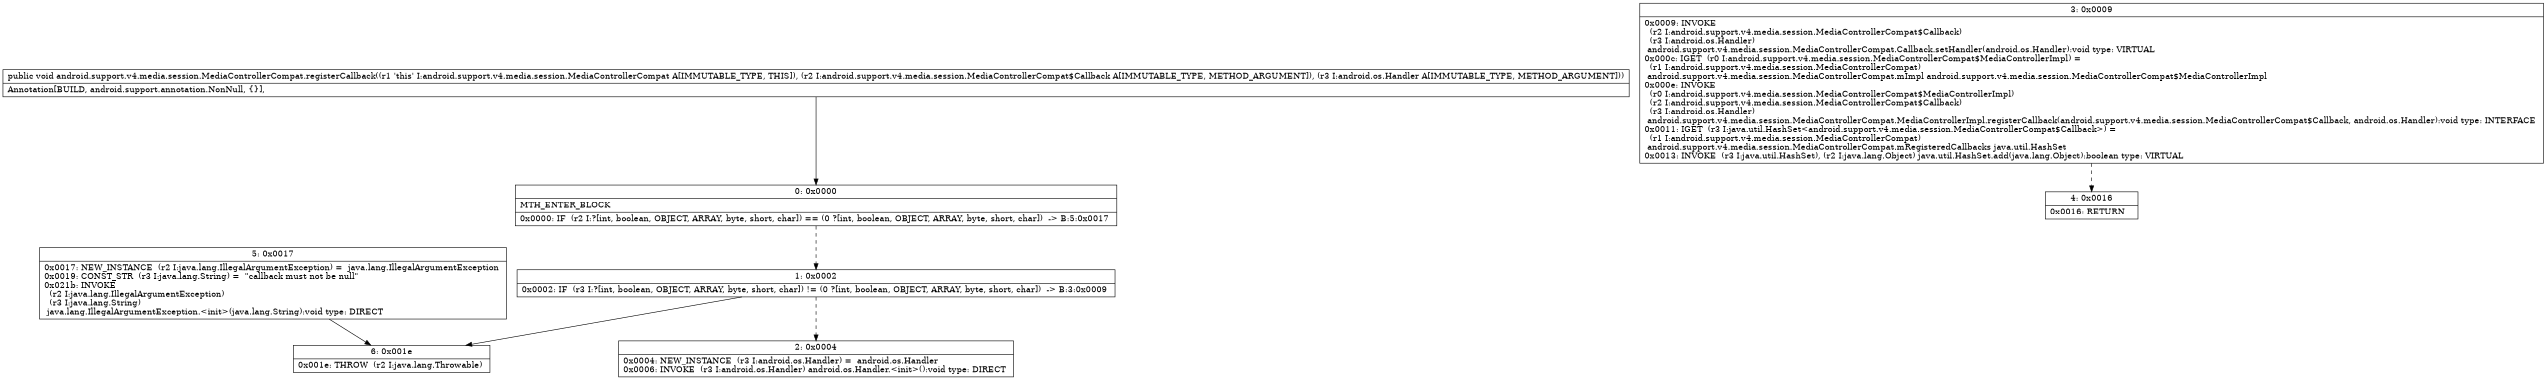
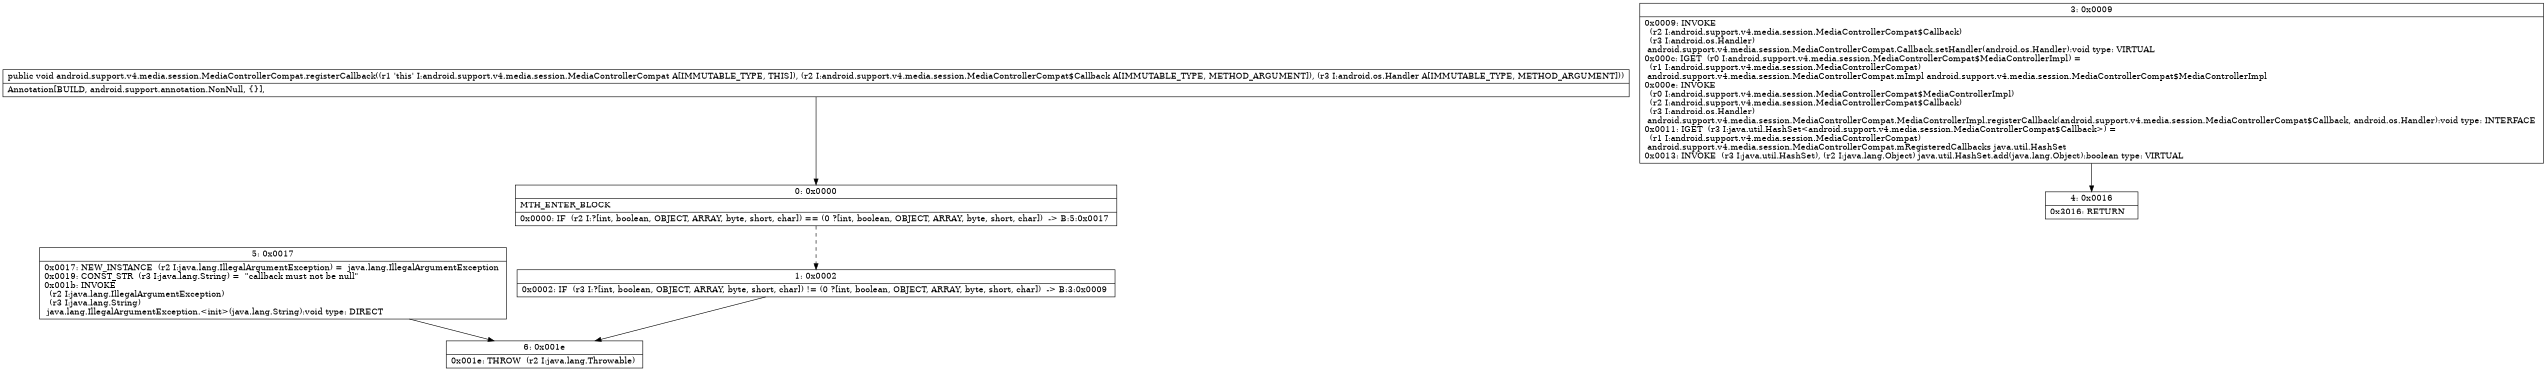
(2092, 175) -> (2092, 175)
(2092, 212) -> (2092, 212)
(83, 285) -> (83, 285)
(816, 359) -> none
